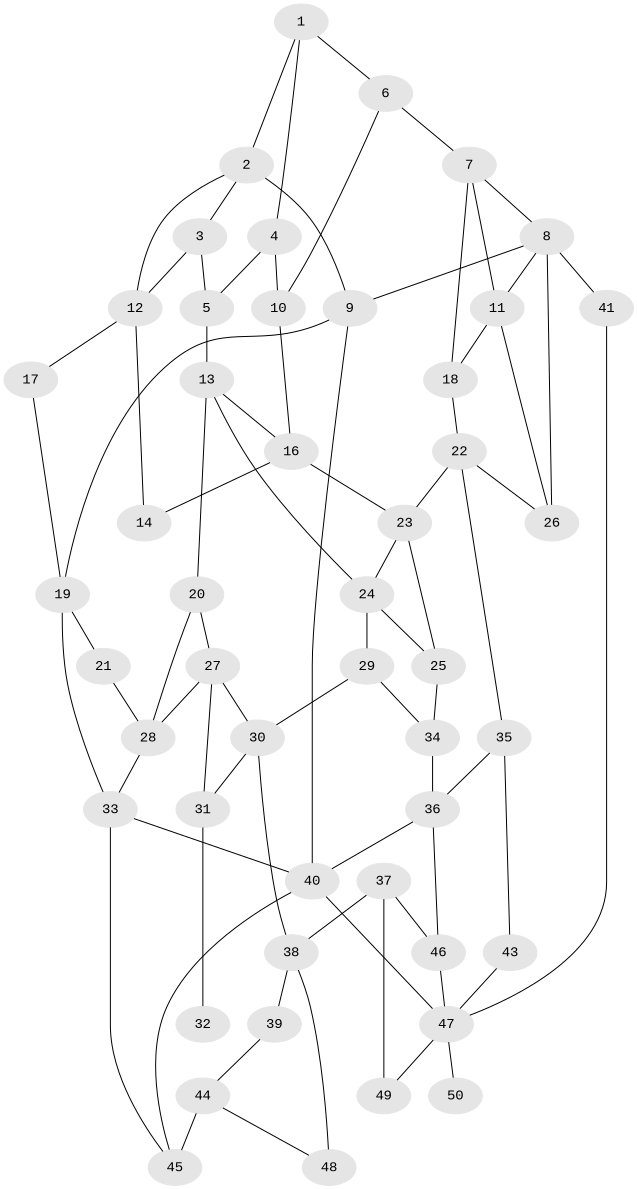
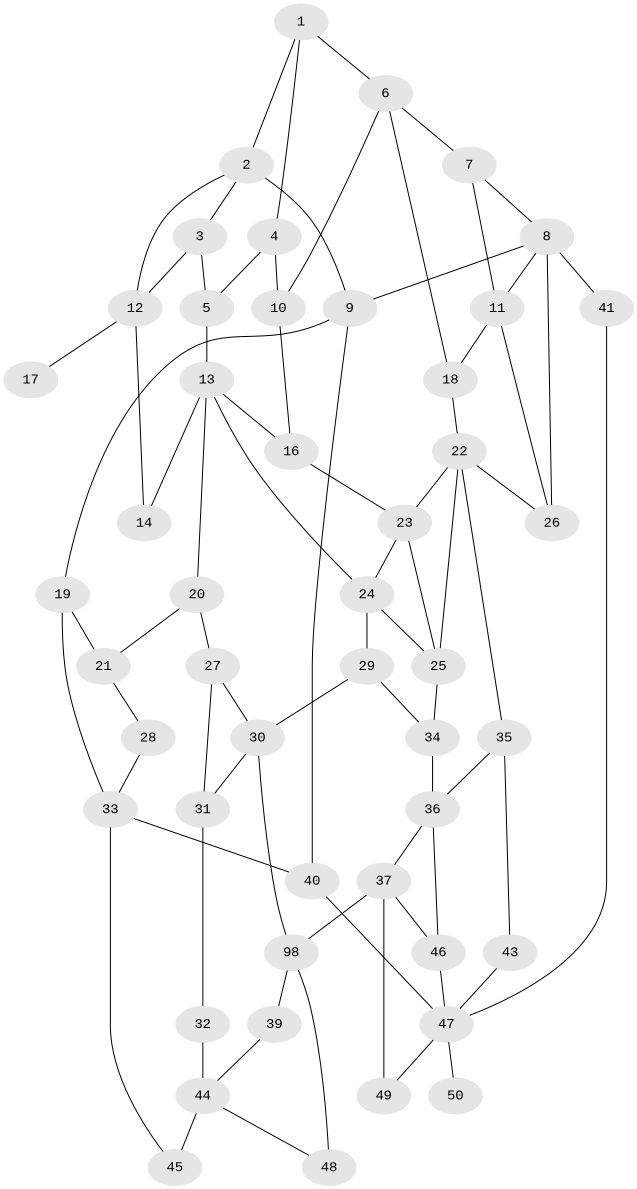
(460, 277) -> (418, 237)
(47, 487) -> none
(218, 487) -> (175, 452)
none -> (449, 559)
(171, 666) -> (150, 631)
(180, 702) -> none
(372, 845) -> (408, 845)
(291, 953) -> (291, 953)
(173, 995) -> none
none -> (203, 1060)
